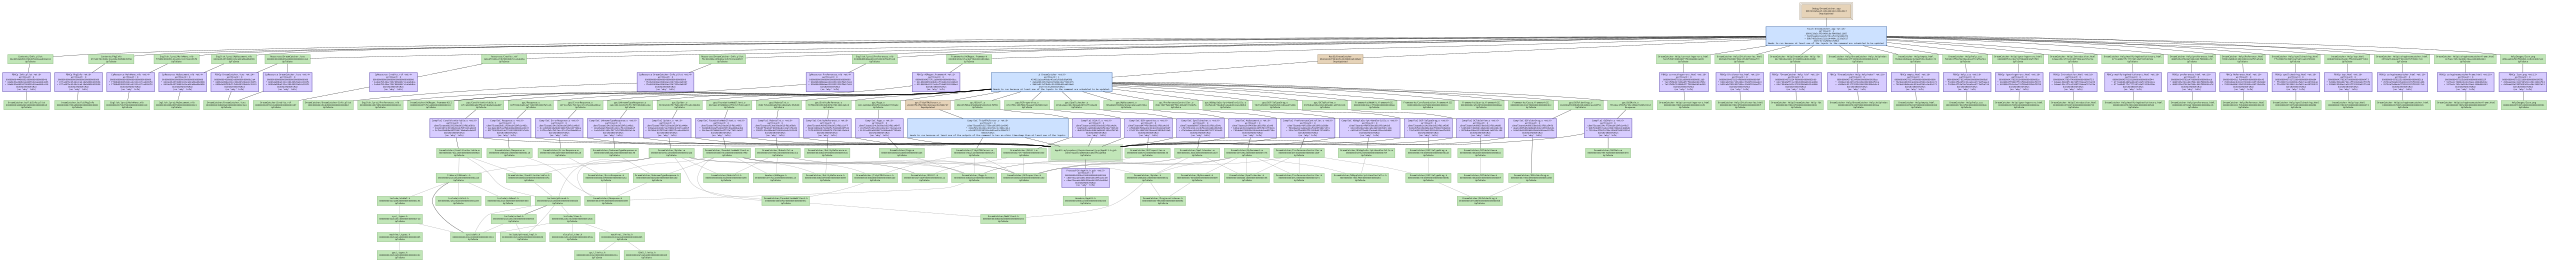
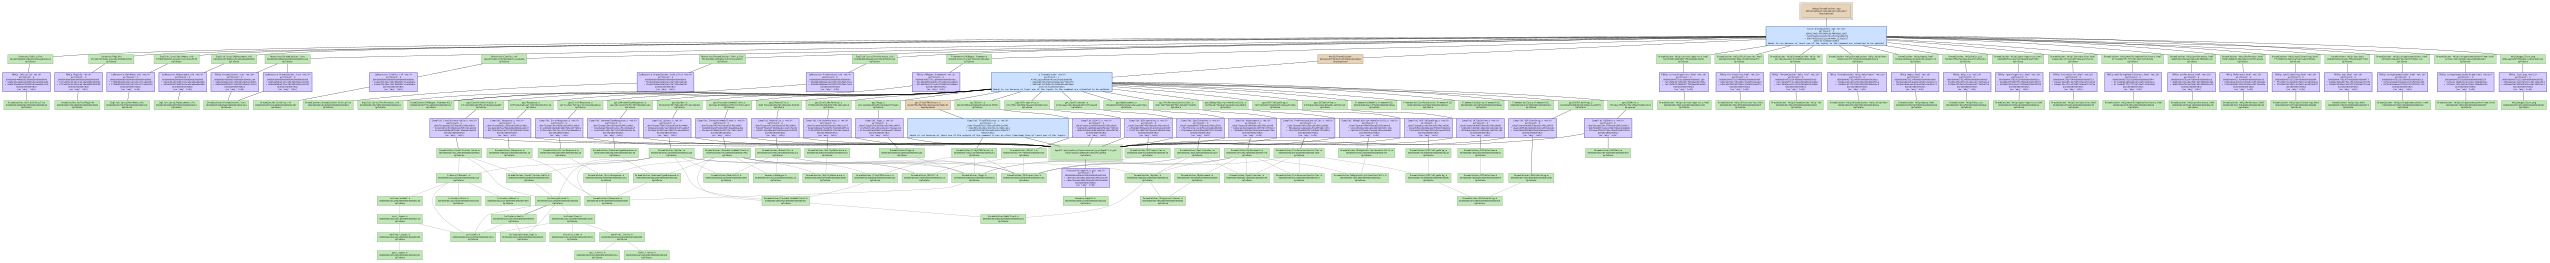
(436, 210) -> (436, 210)
